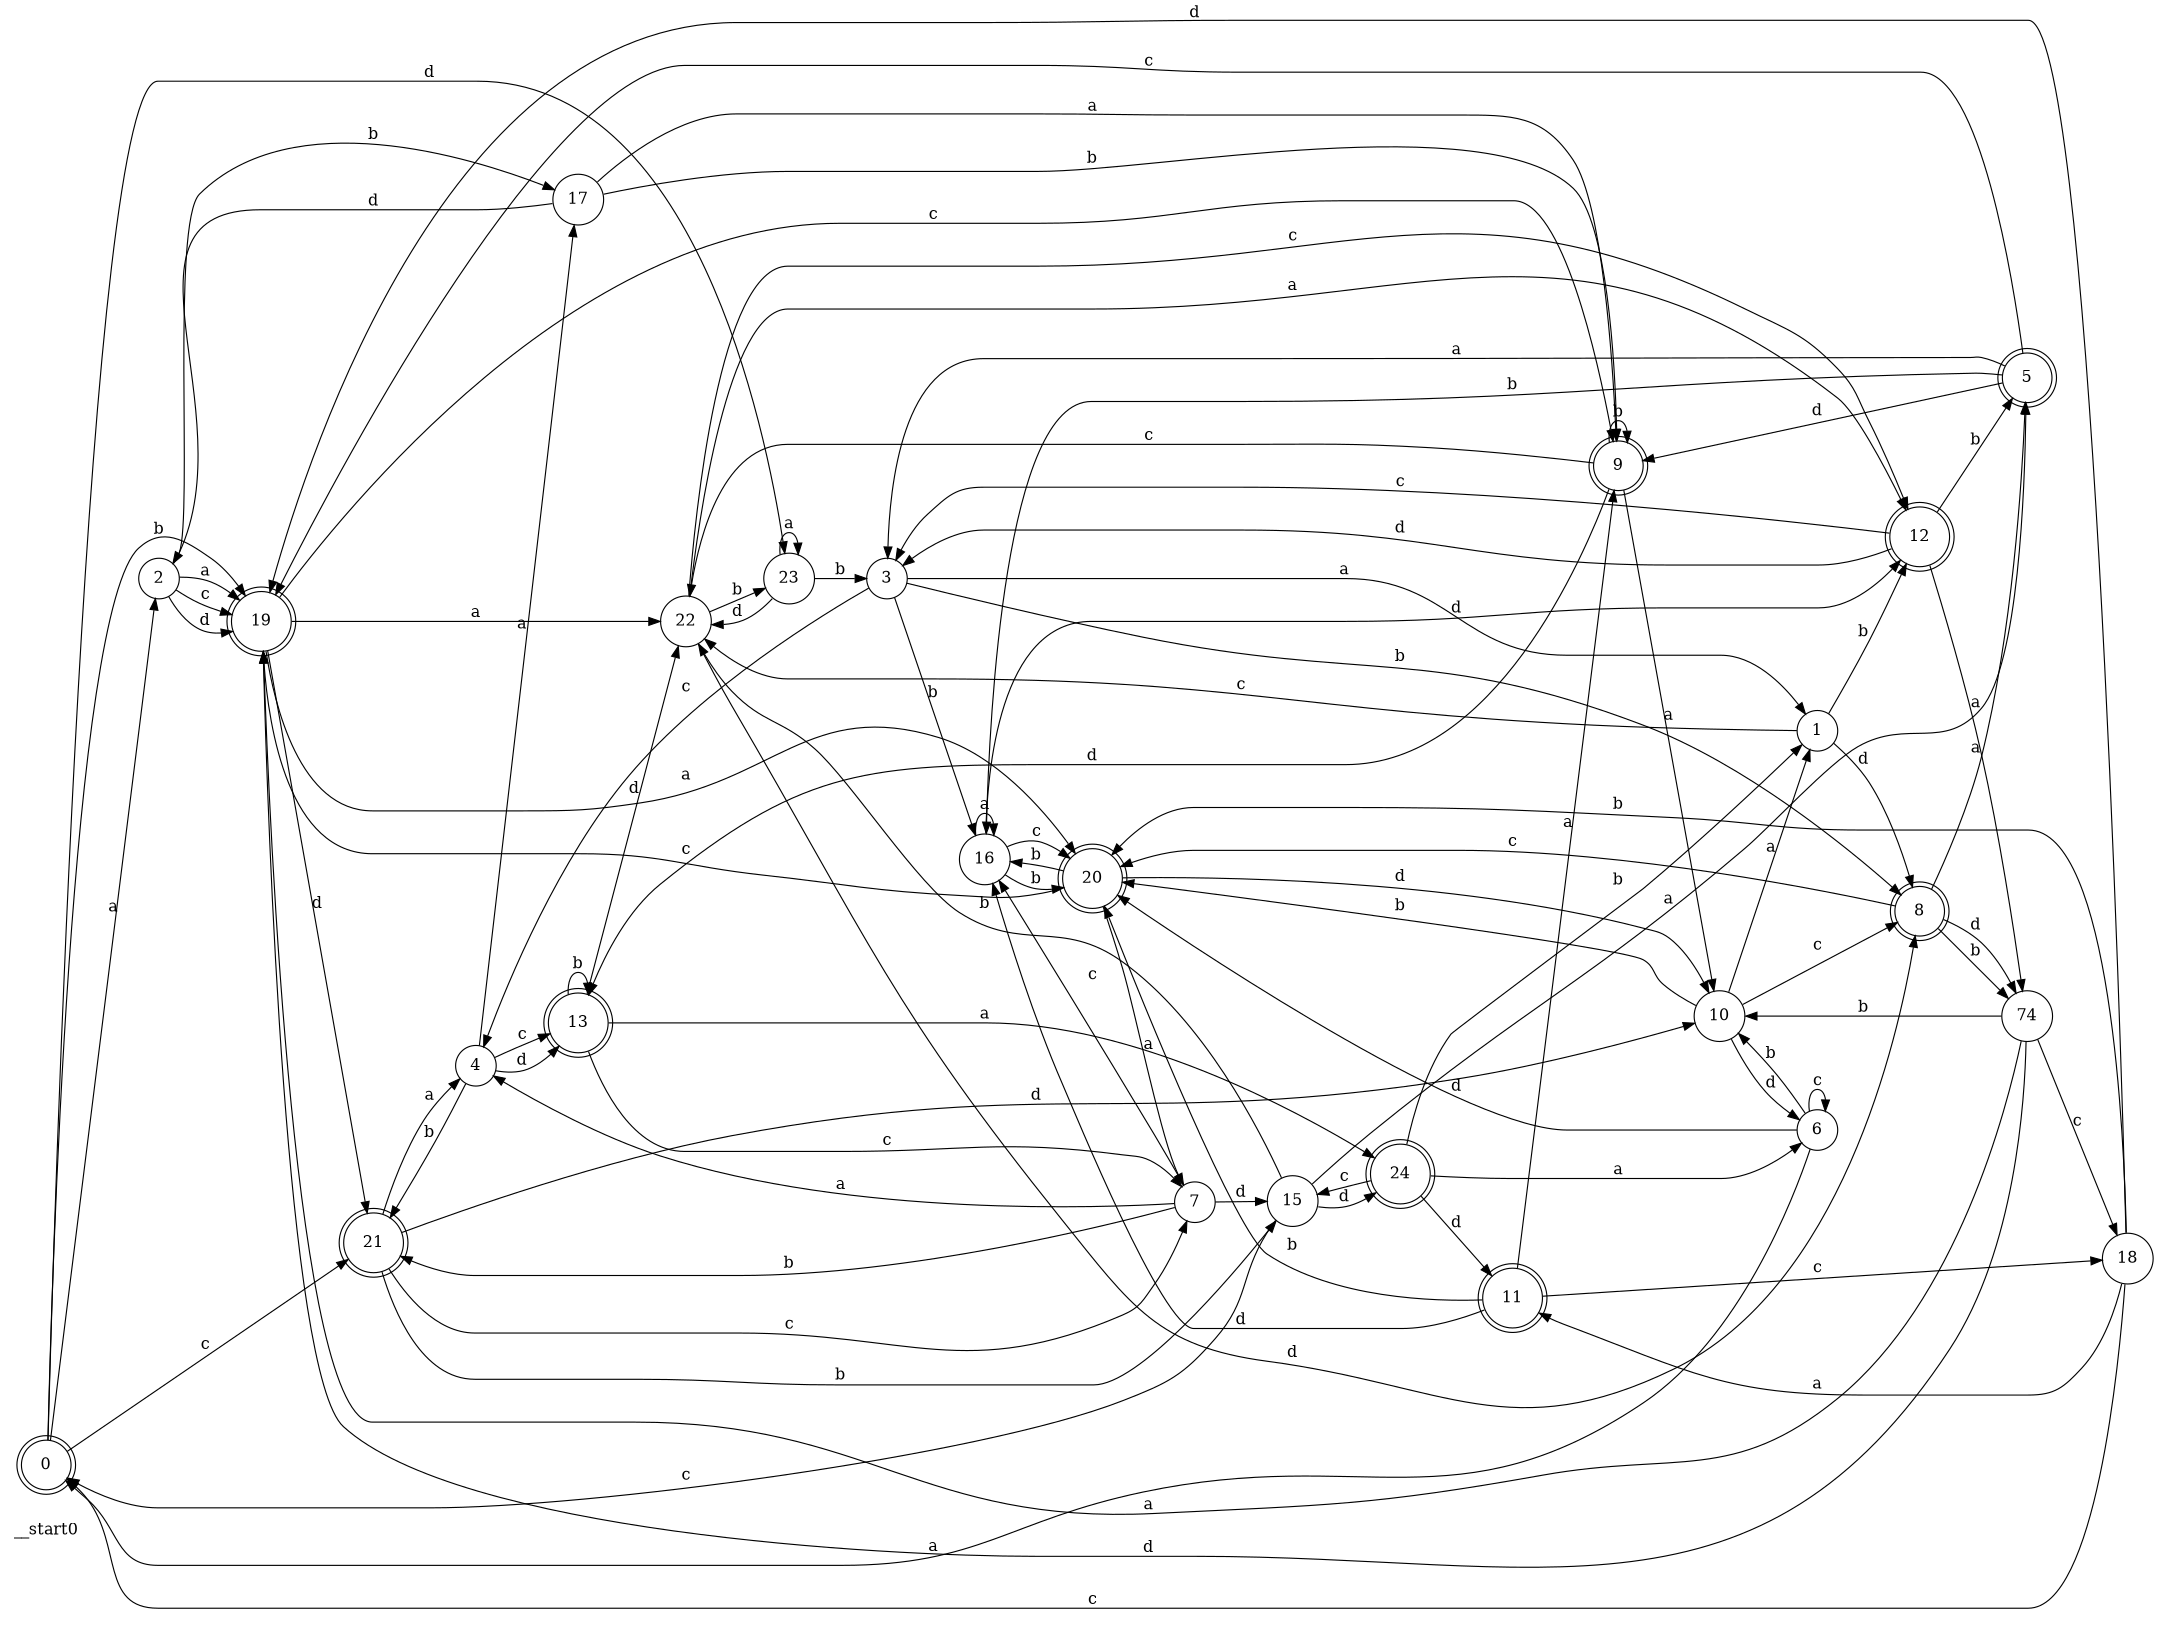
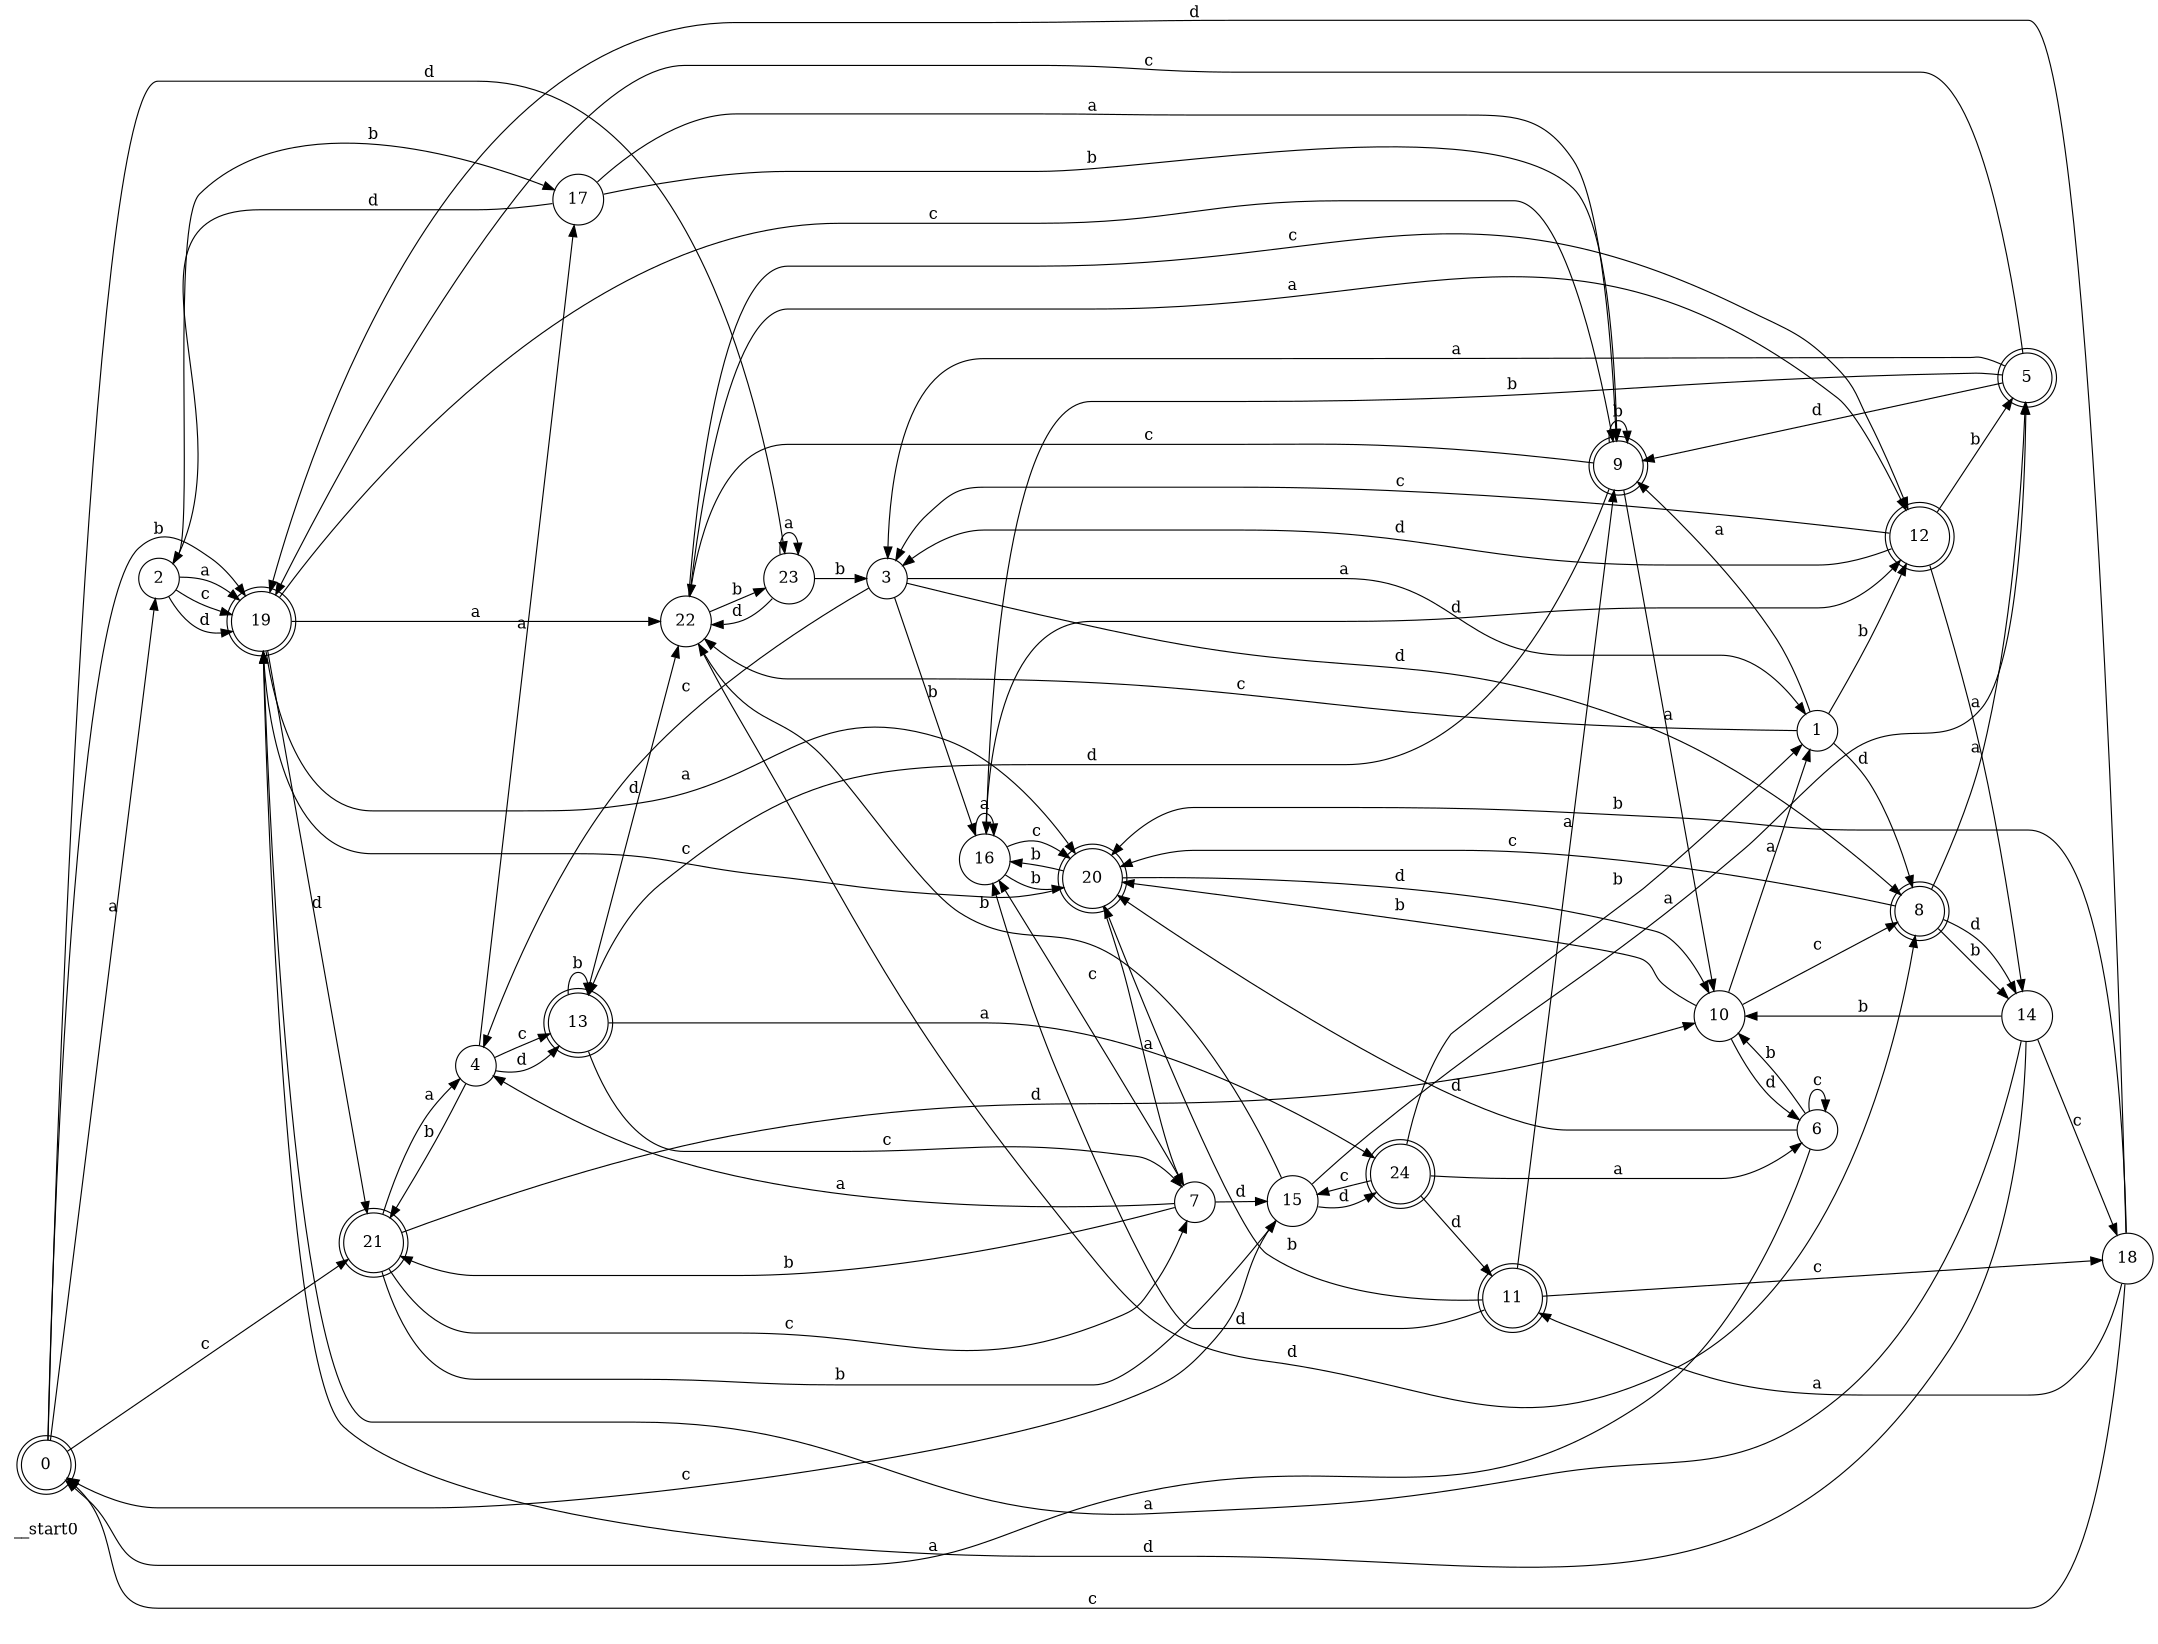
none -> (1742, 591)
(1400, 657) -> (1400, 657)
(2027, 1016) -> (2027, 1016)
